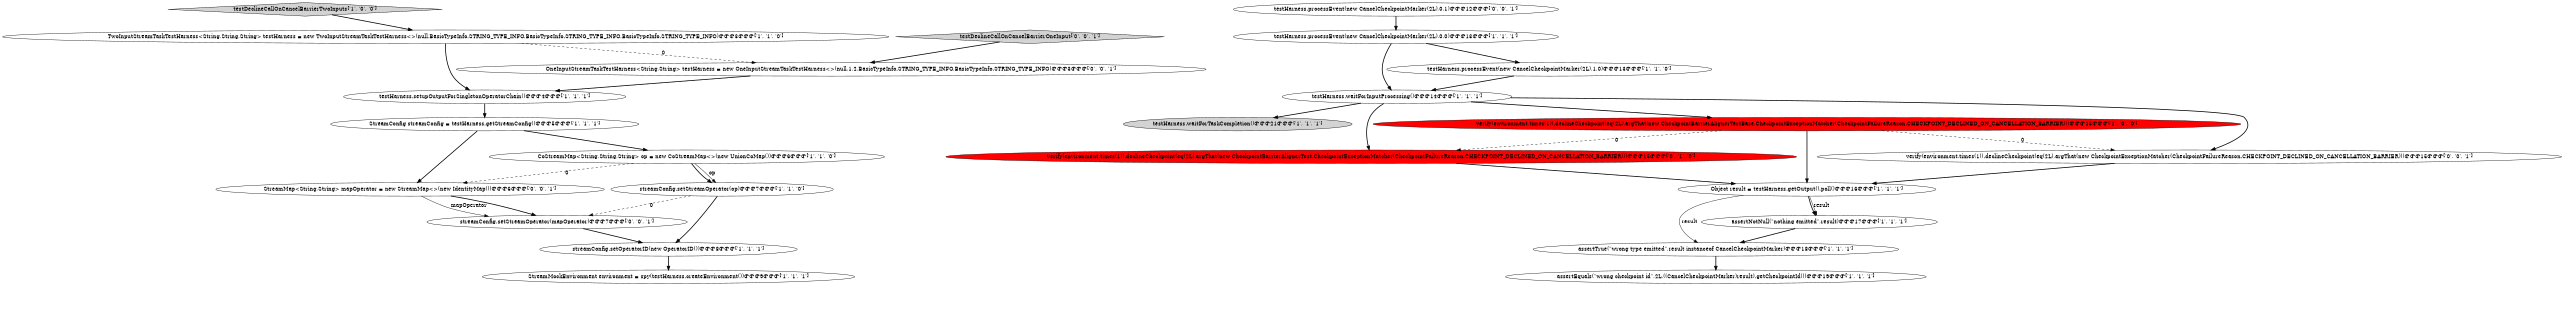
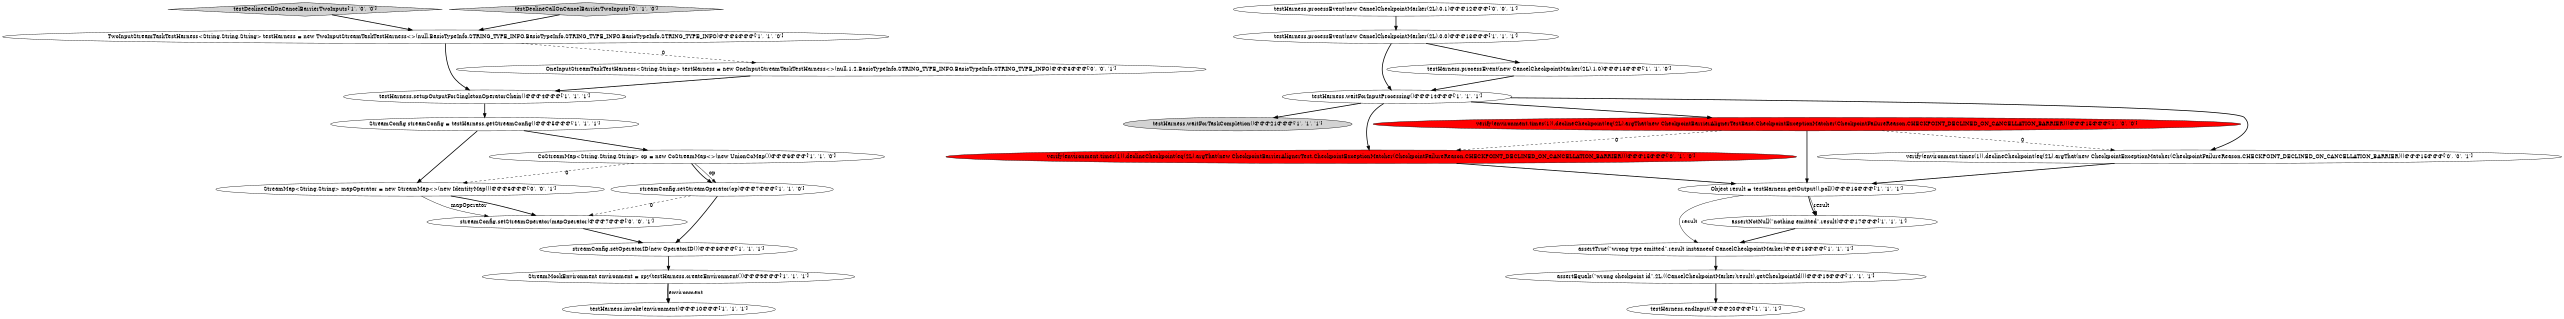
none -> (586, 9)
(1030, 37) -> none
none -> (669, 309)
none -> (1716, 309)
